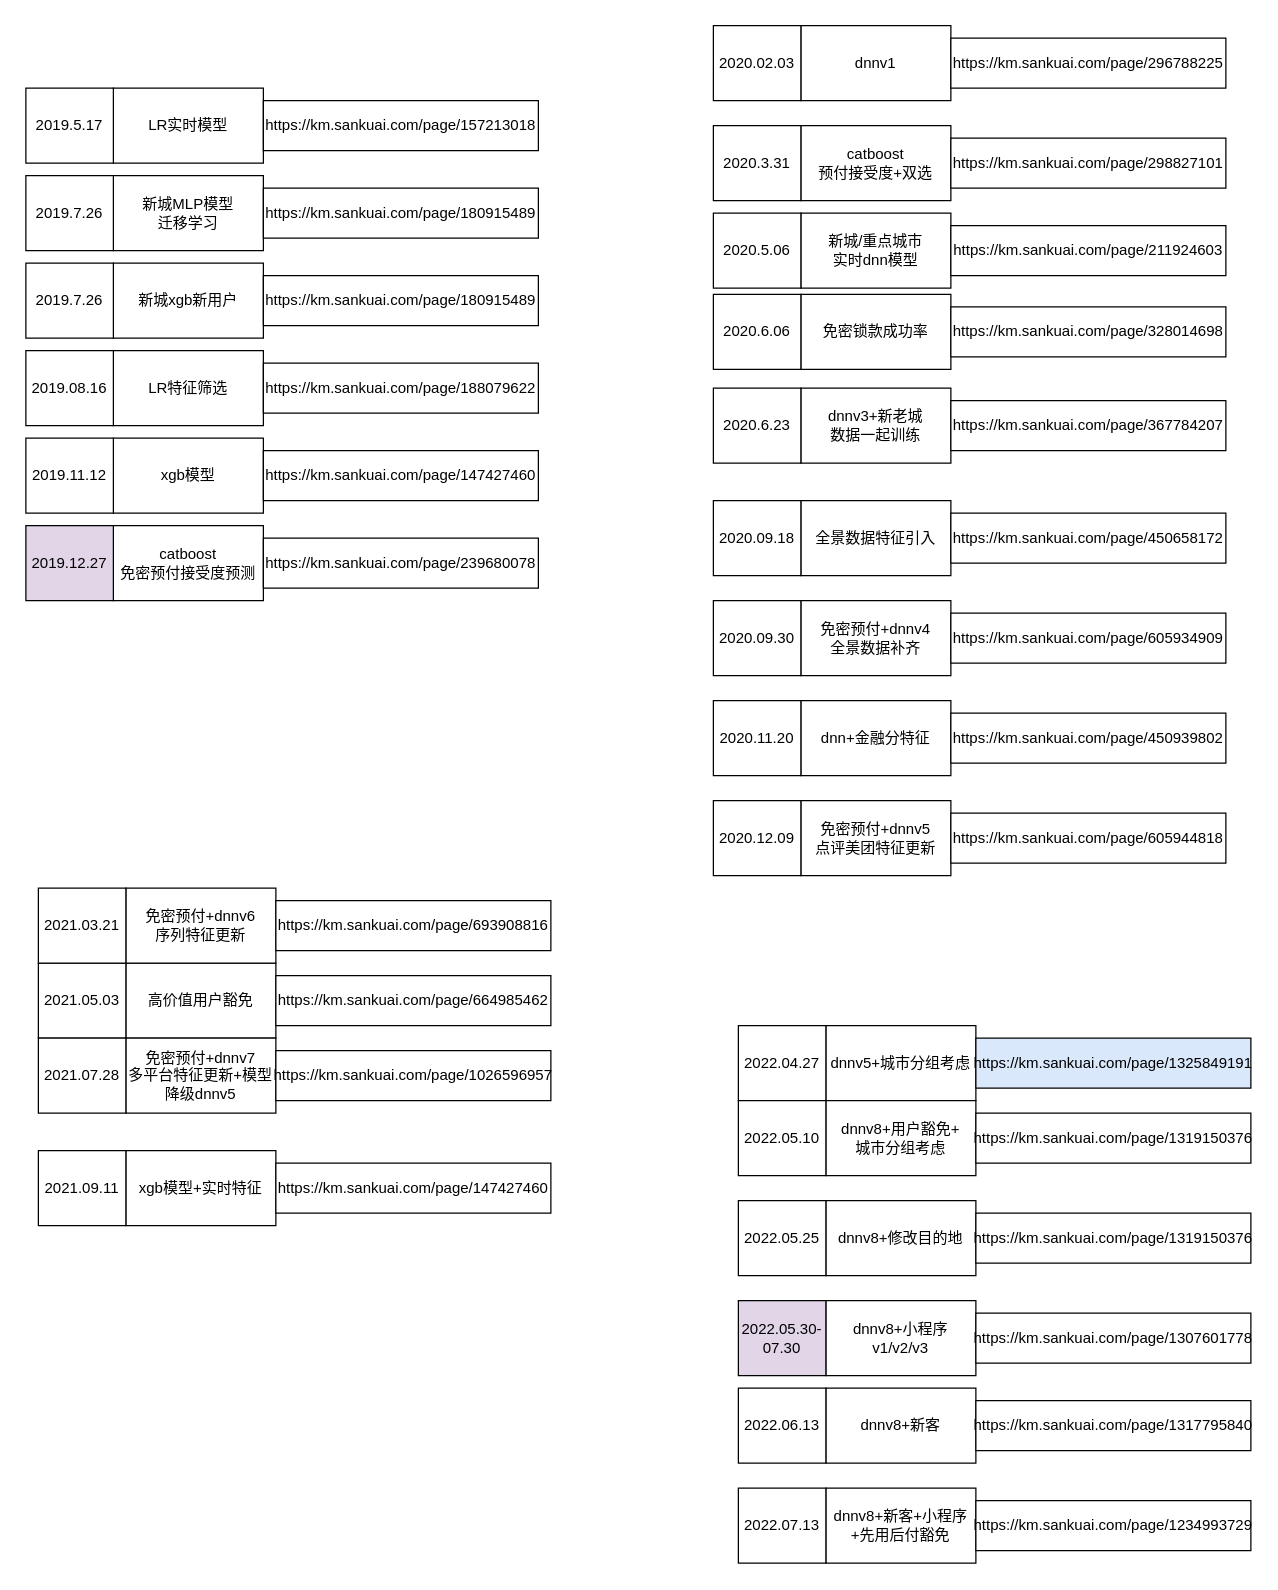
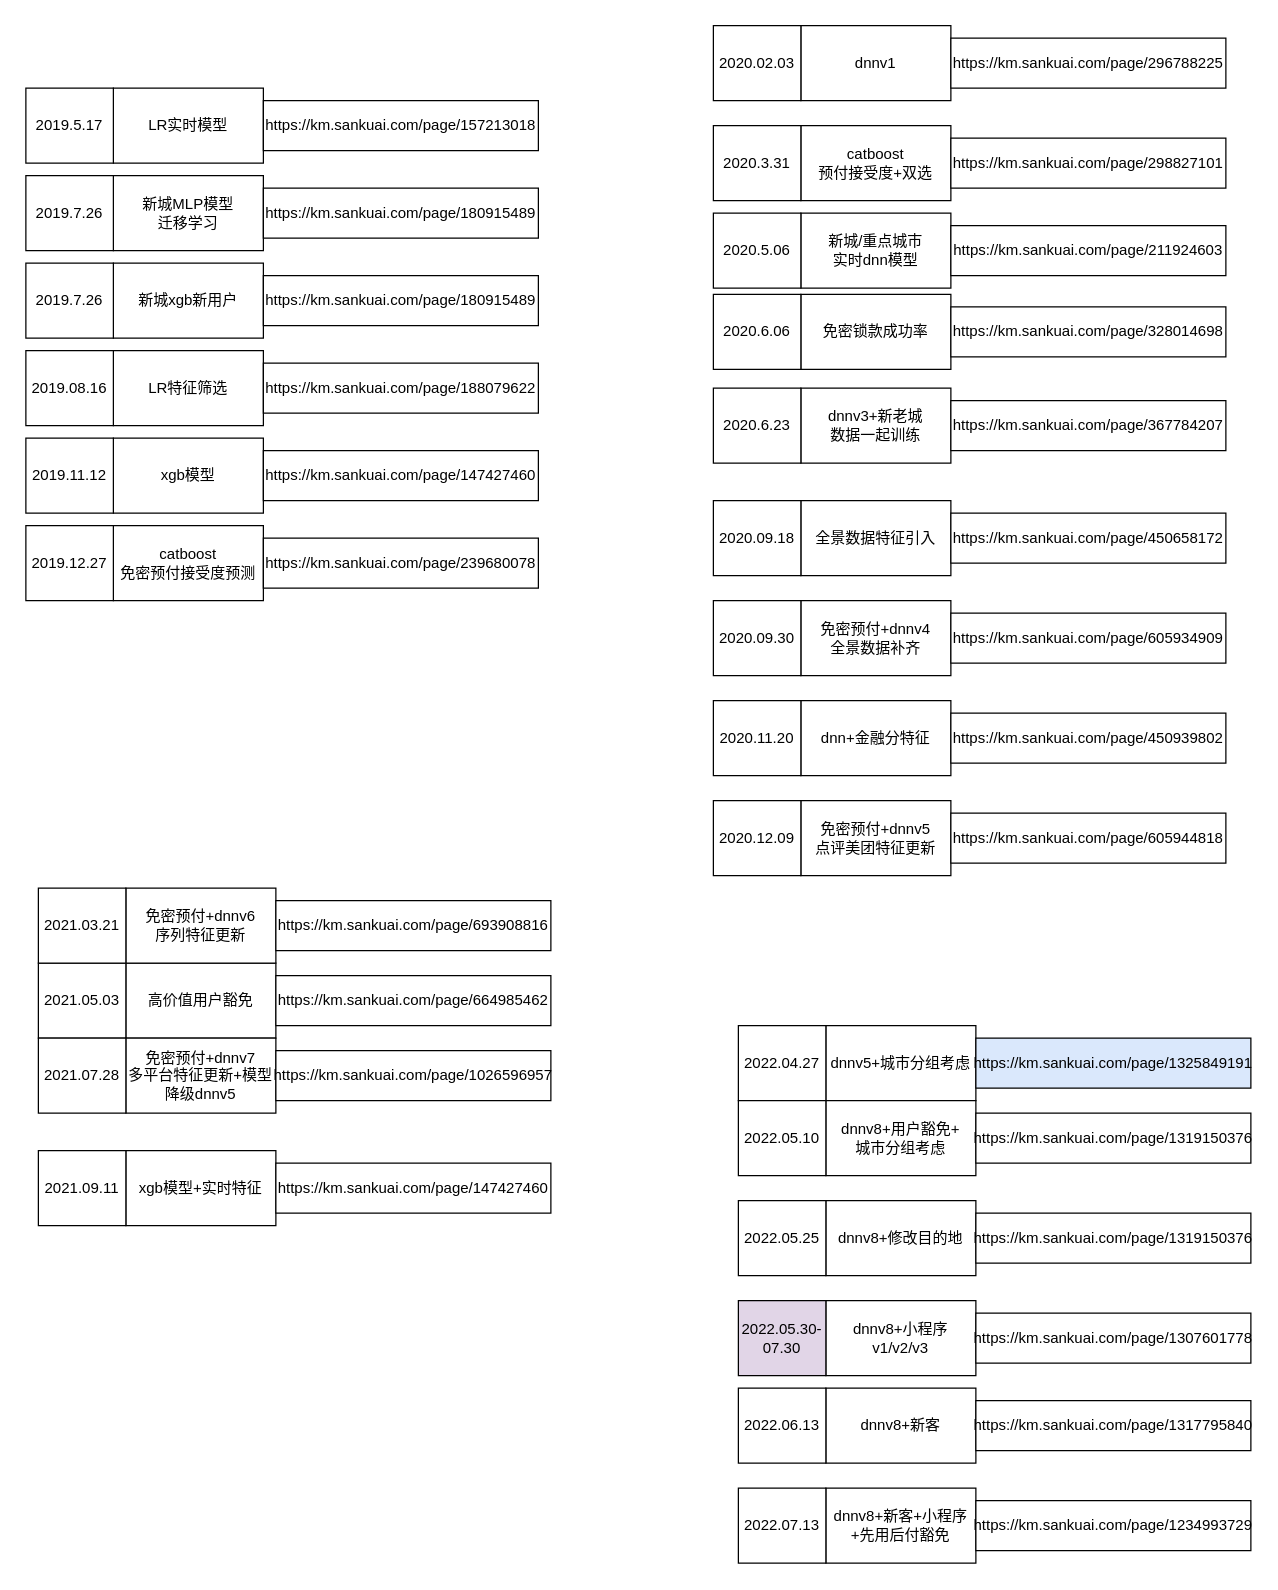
(69, 563) -> (69, 563)
